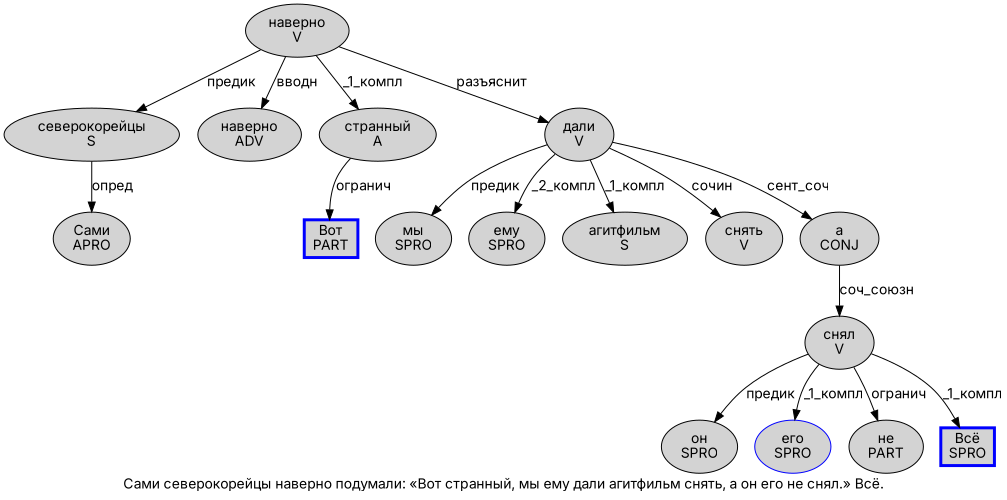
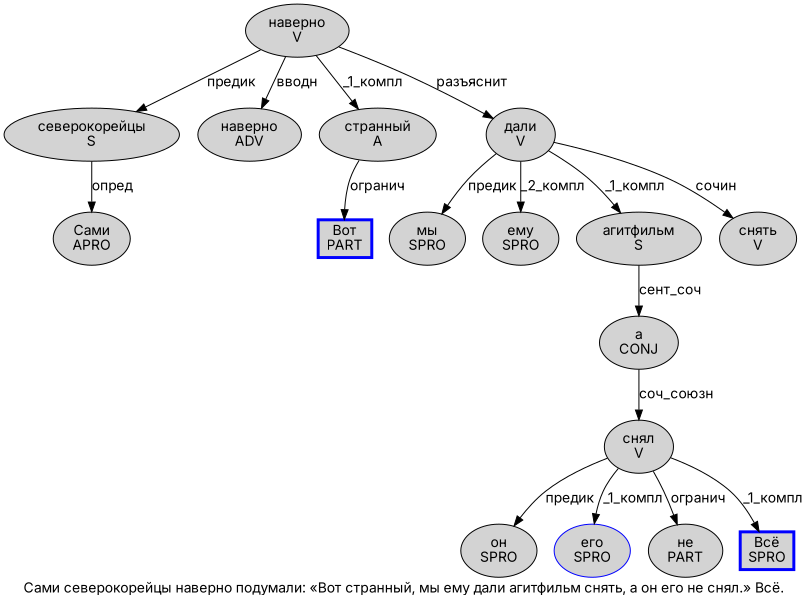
(711, 169) -> (639, 286)
